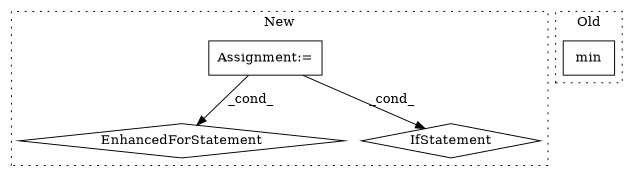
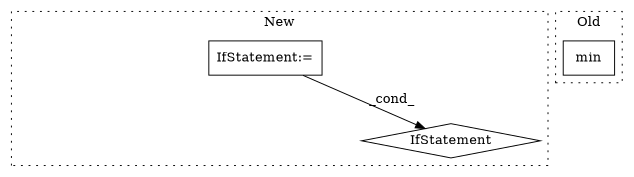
(265, 58) -> (265, 58)
(182, 141) -> none
